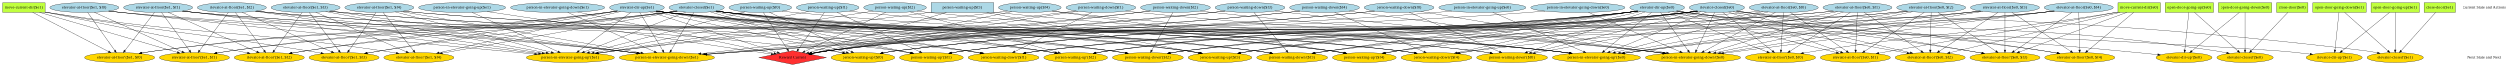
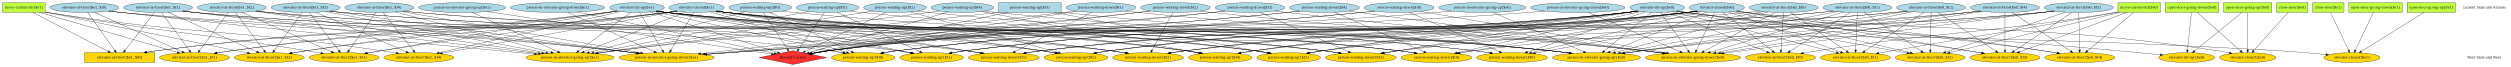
(120, 58) -> (120, 58)
(2334, 58) -> none
